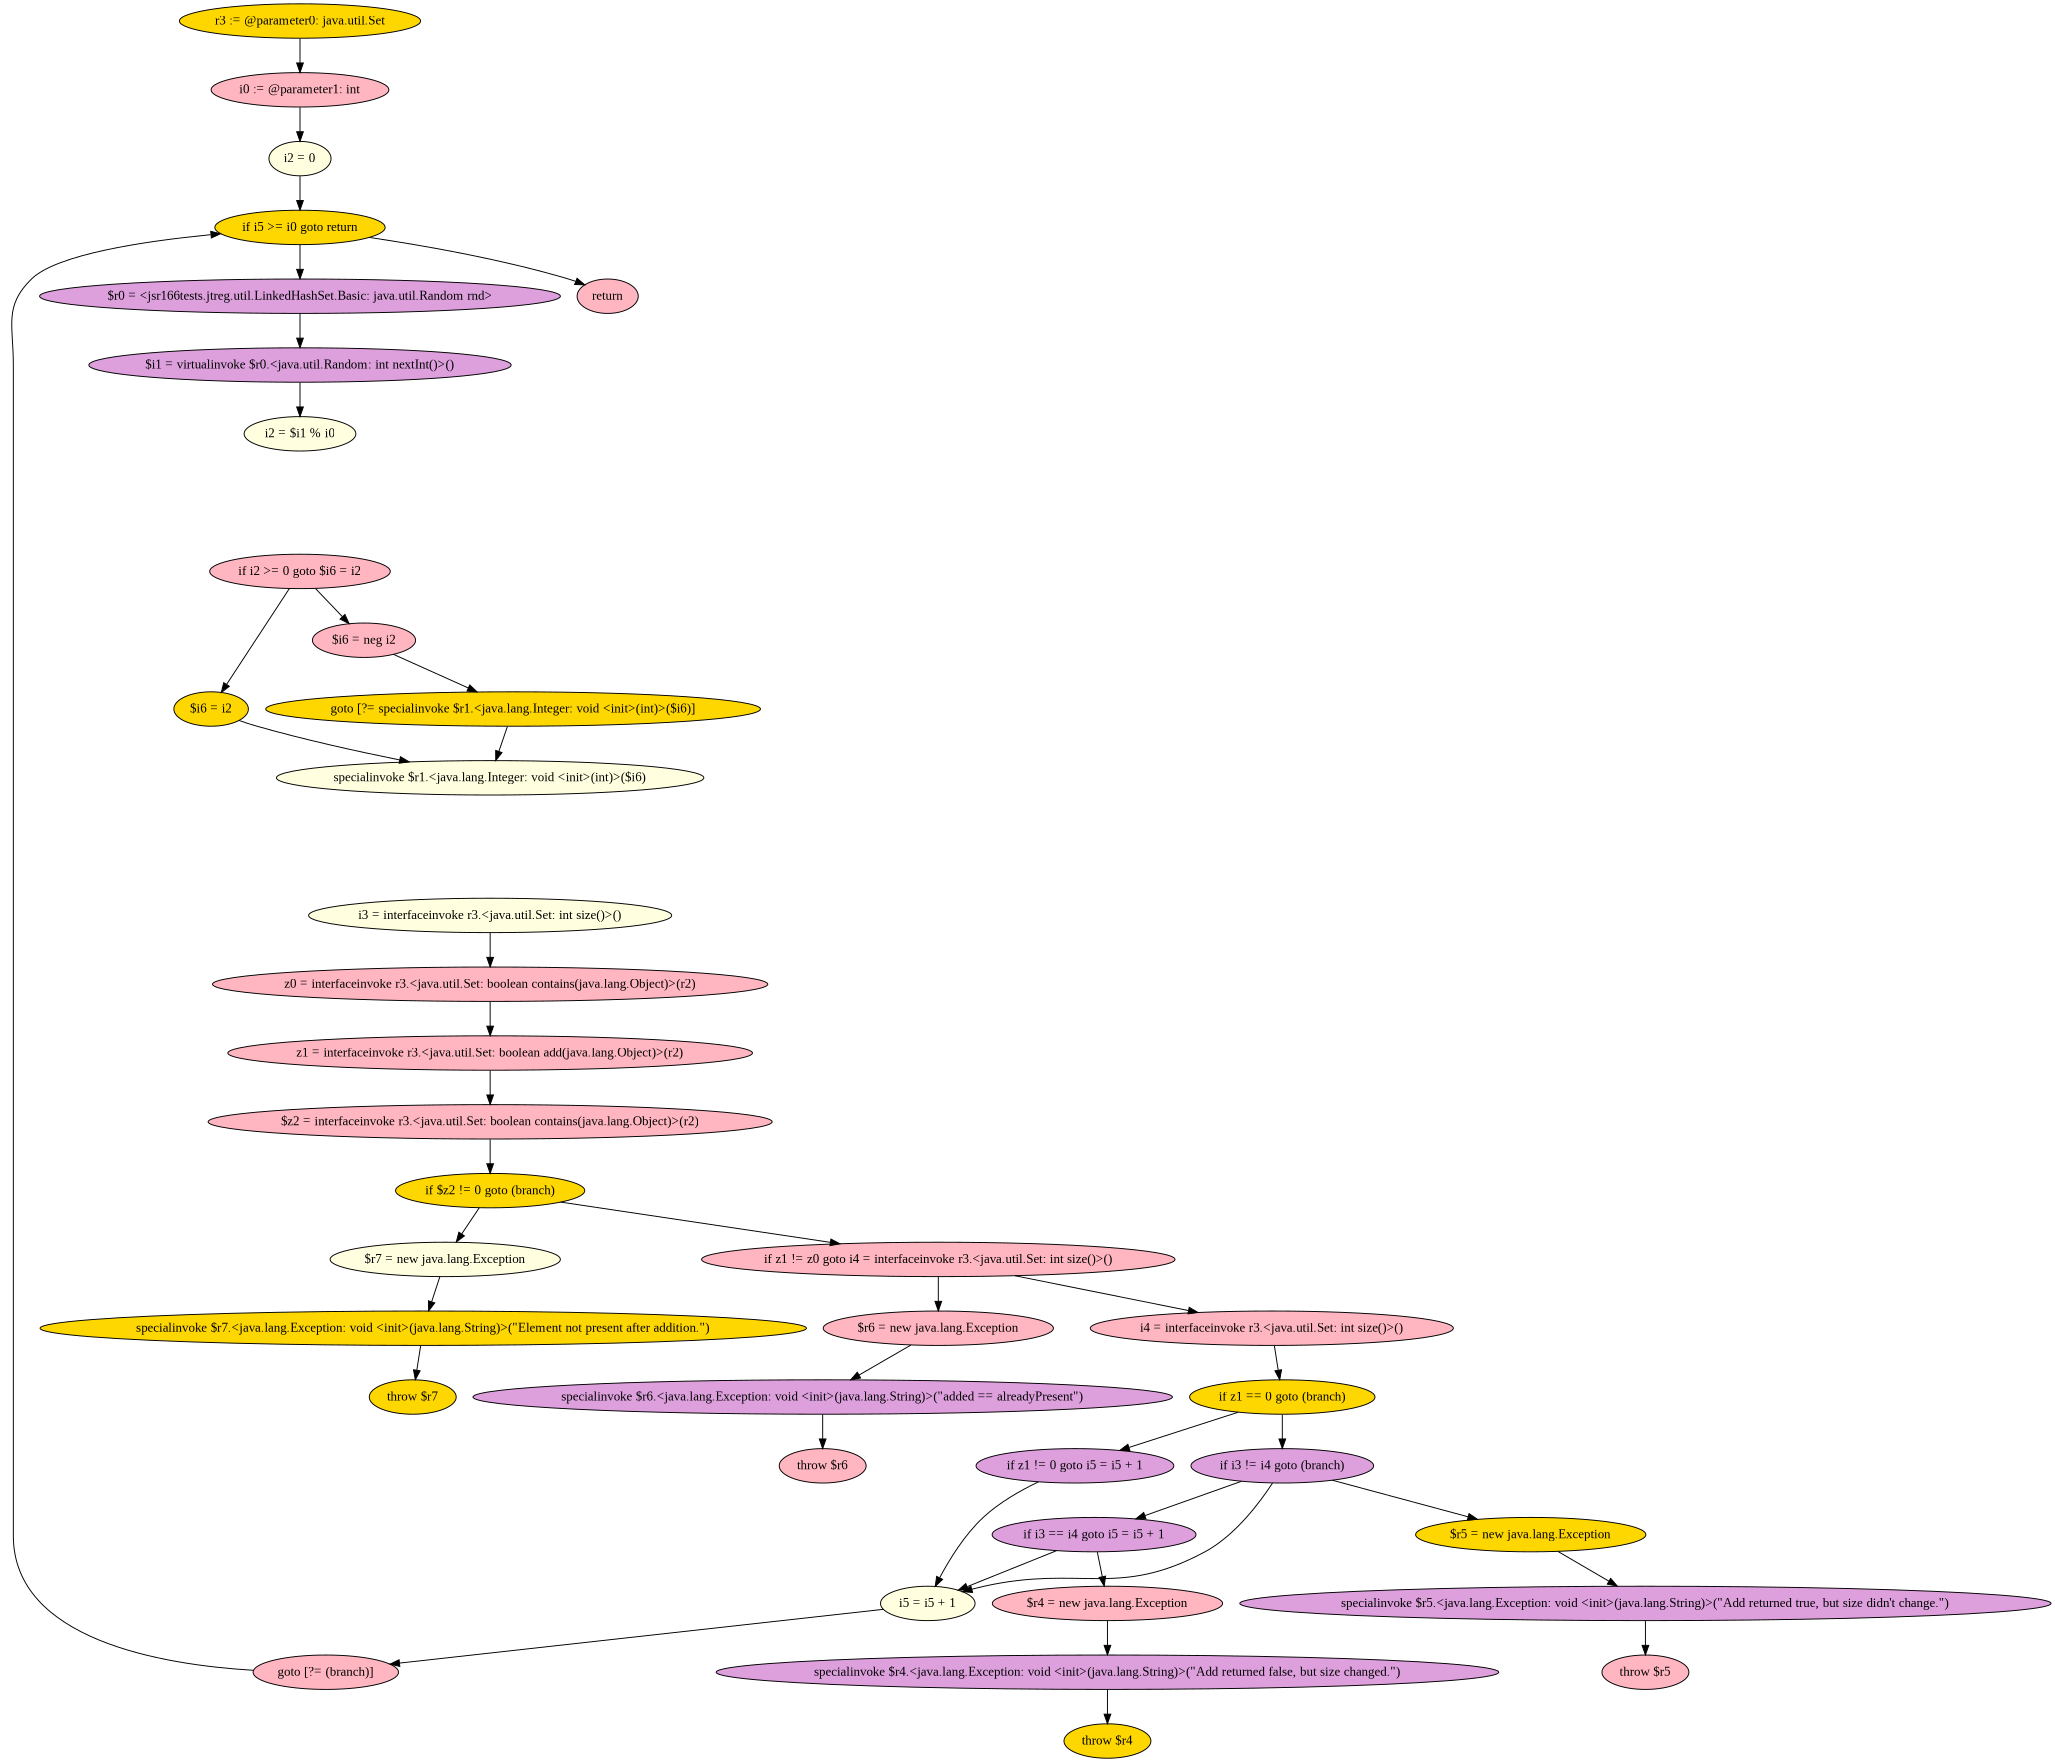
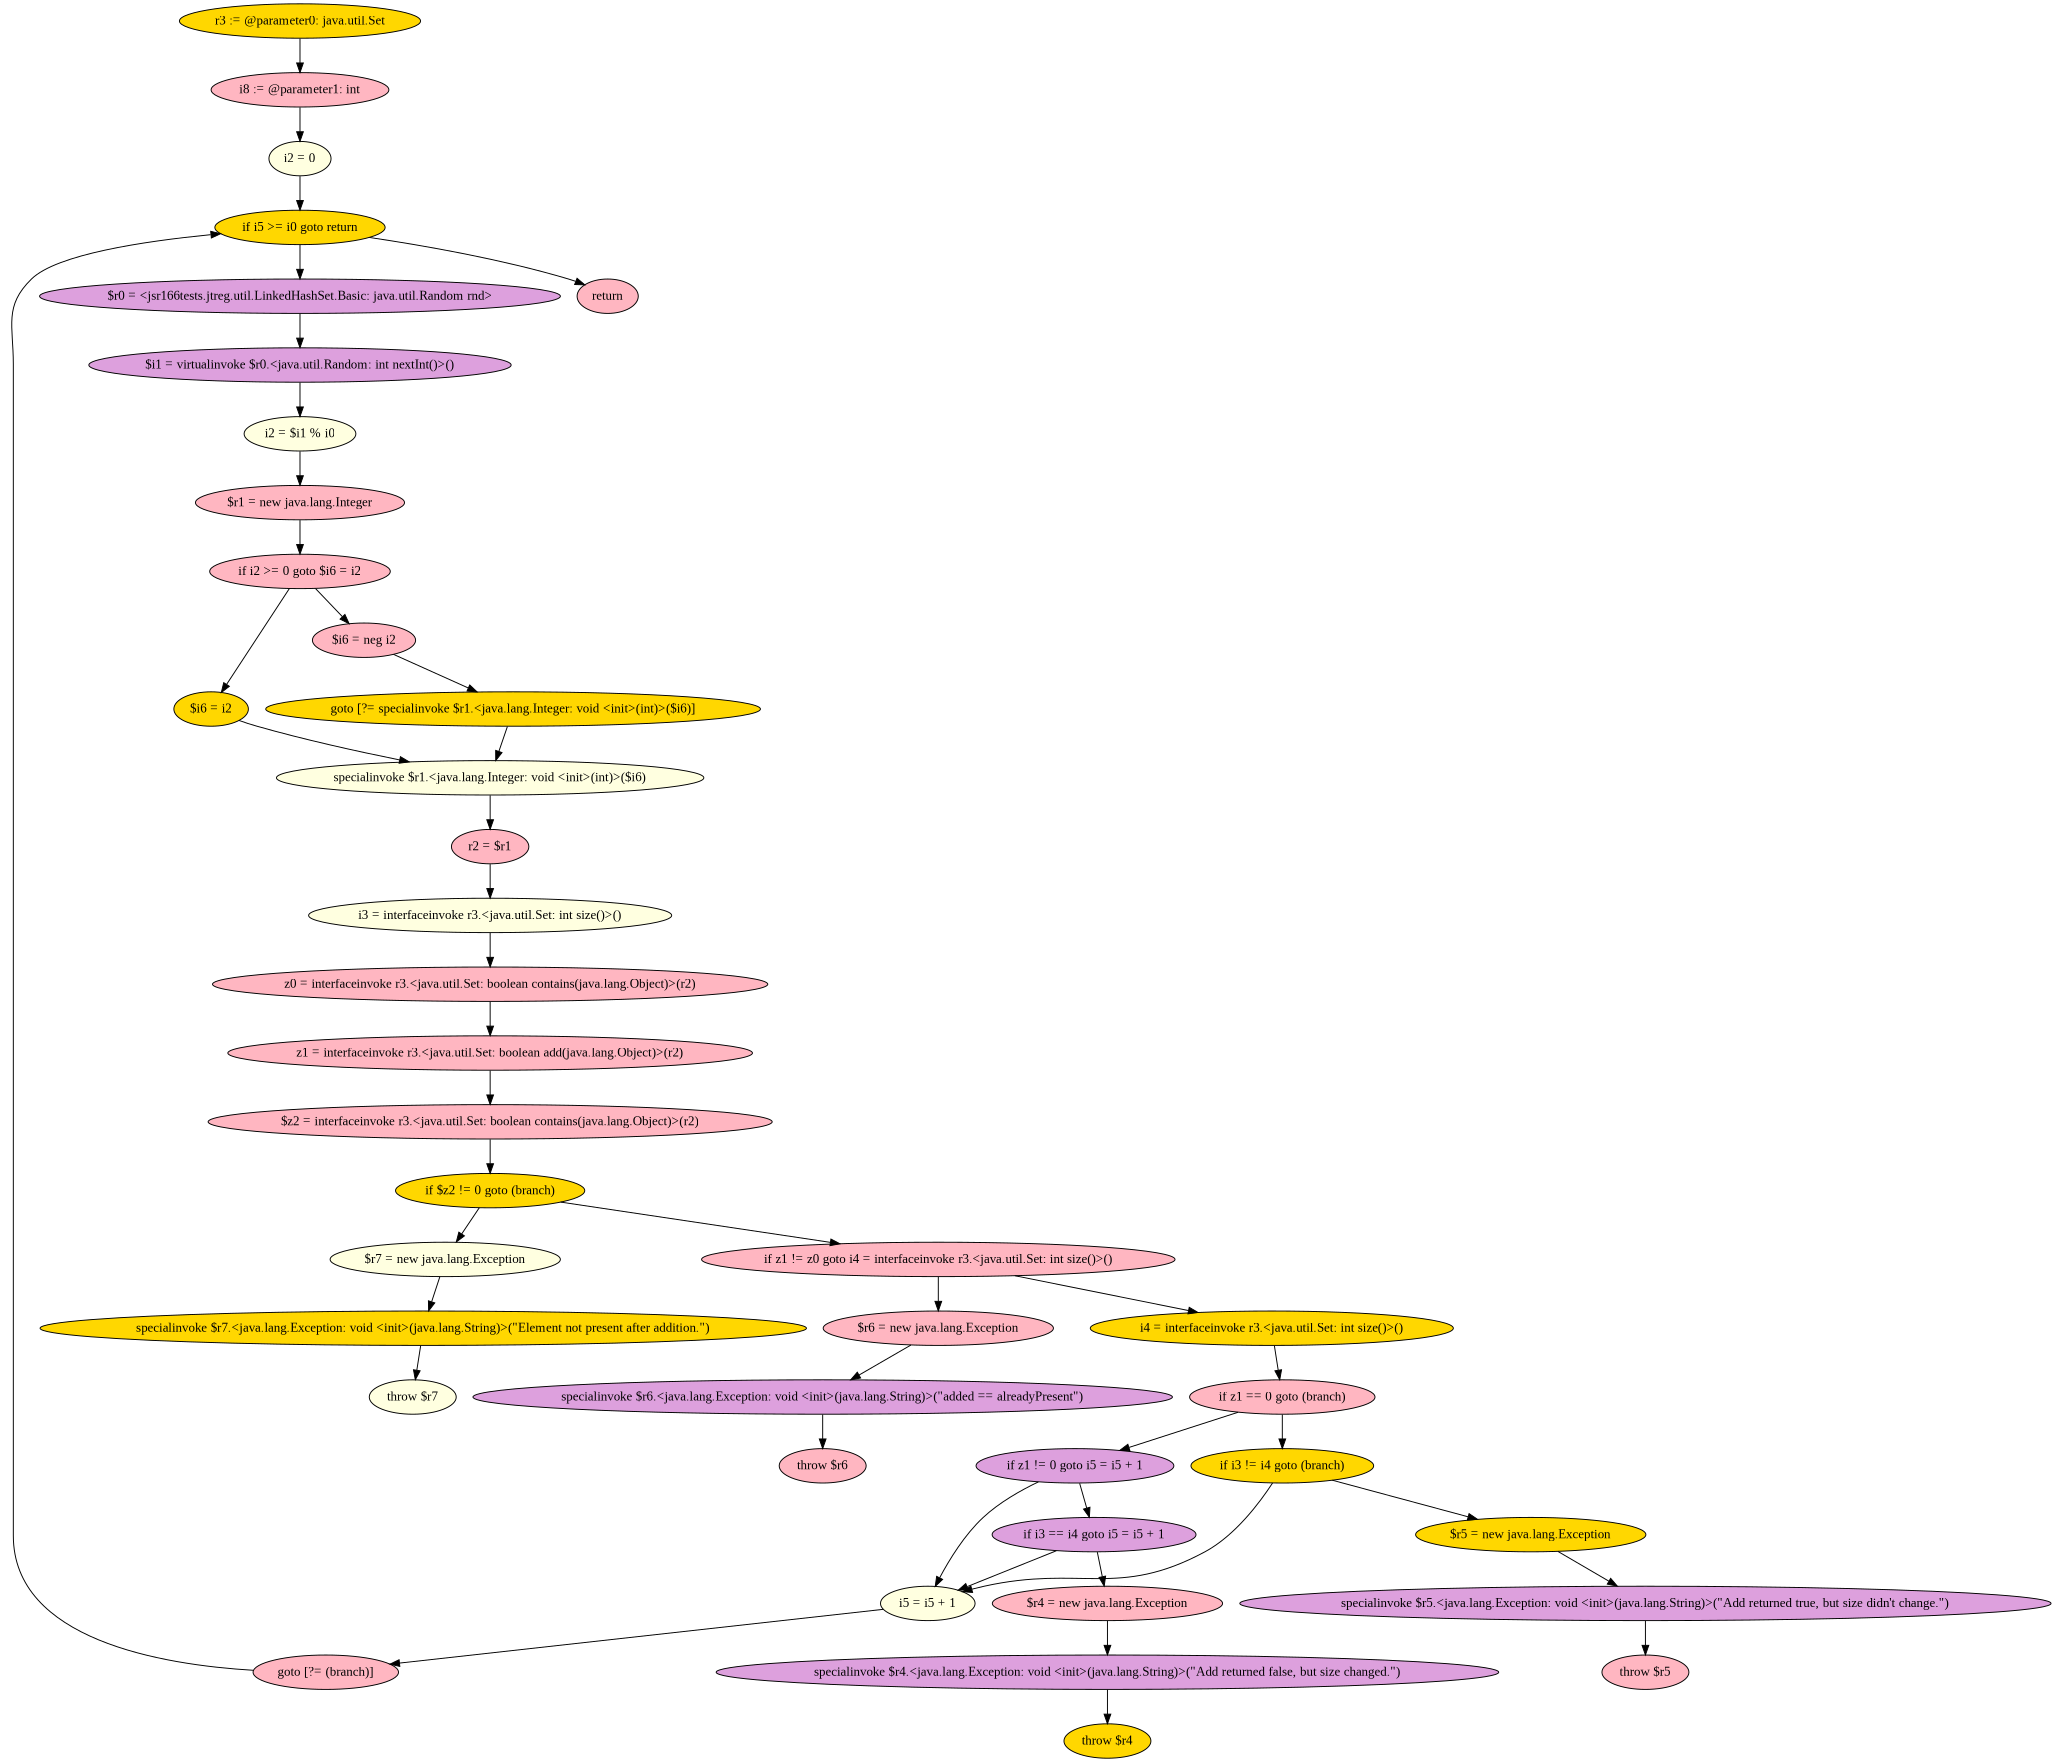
(300, 90) -> (300, 90)
none -> (300, 503)
none -> (490, 847)
(1272, 1328) -> (1272, 1328)
(413, 1397) -> (413, 1397)
(1282, 1397) -> (1282, 1397)
(1282, 1466) -> (1282, 1466)
(1193, 1498) -> (1083, 1496)
